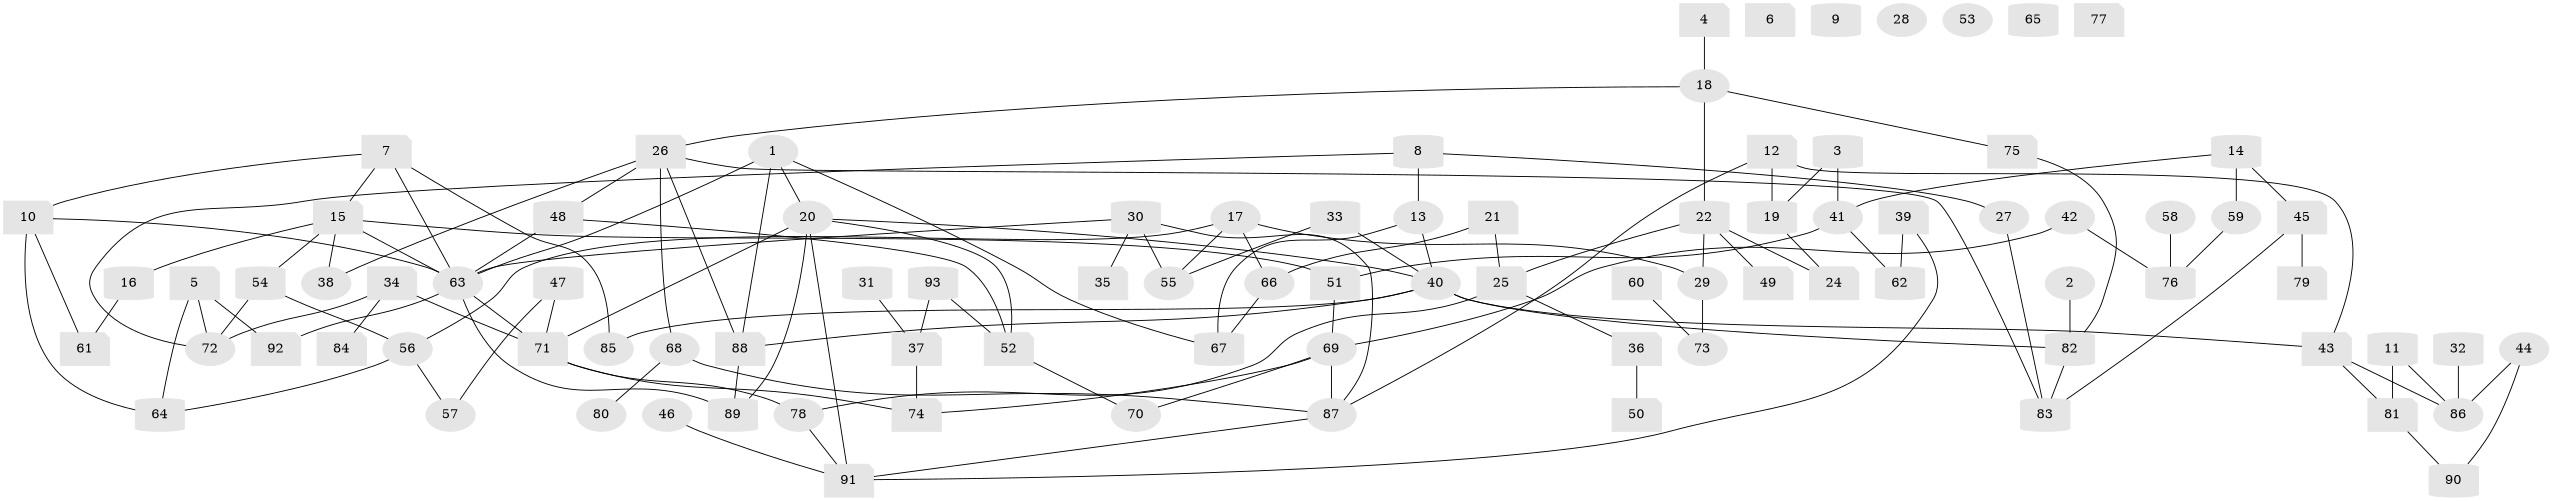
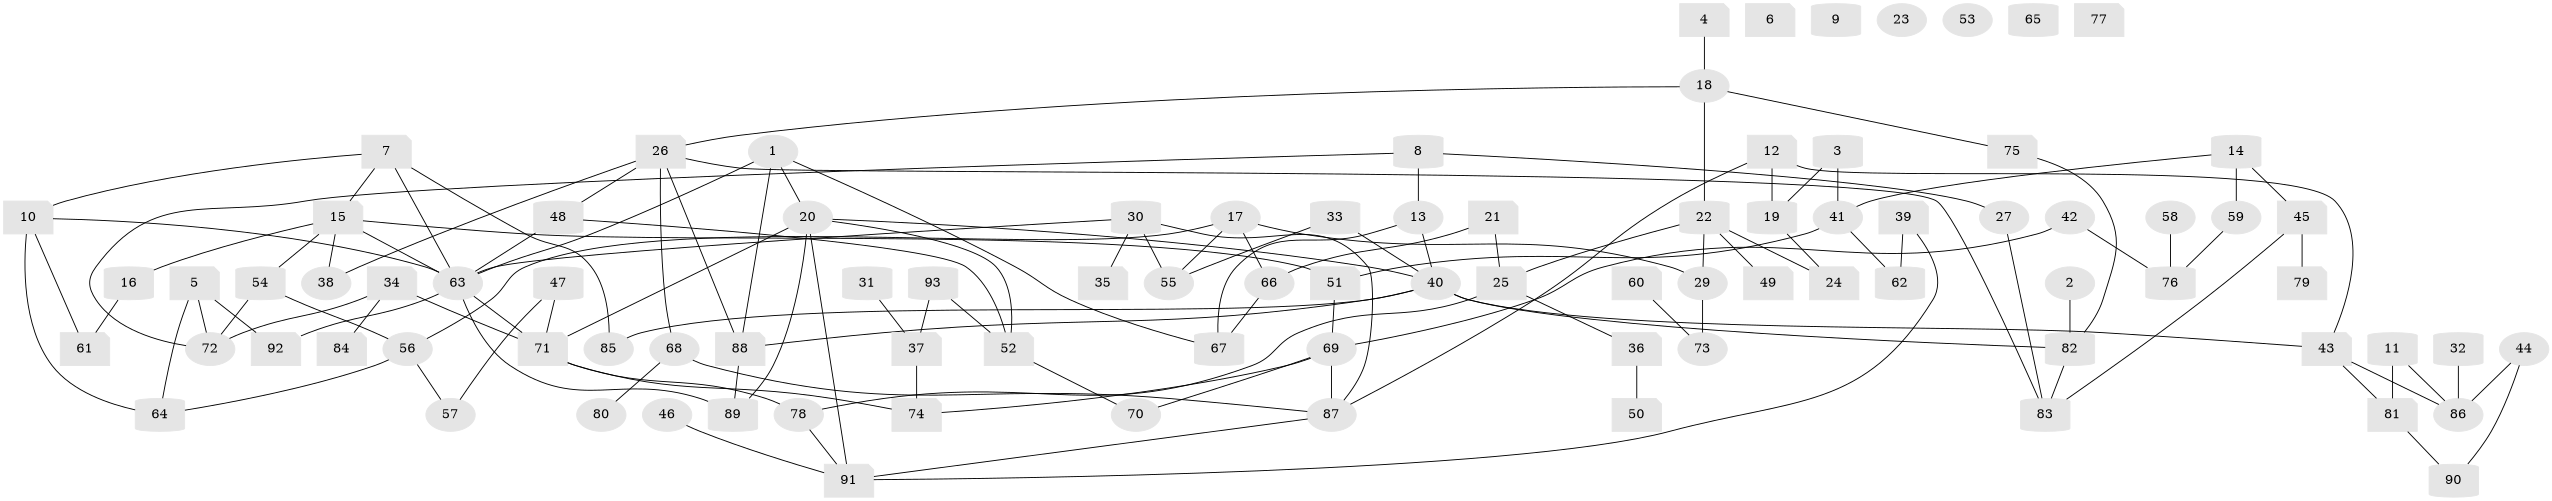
(1902, 20) -> (1902, 20)
